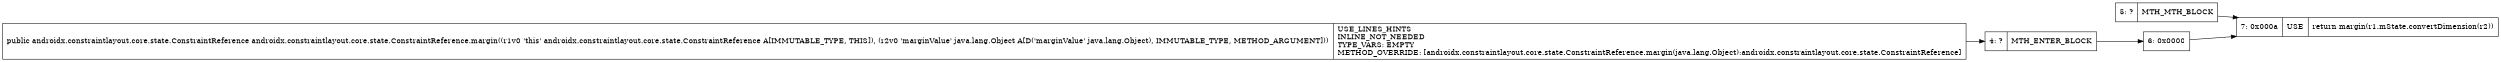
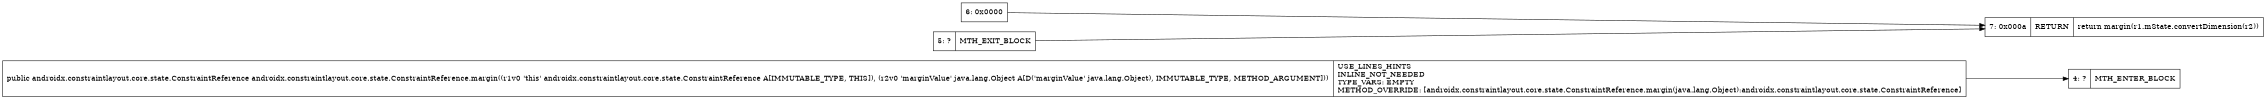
(2178, 12) -> (995, 41)
(2295, 27) -> (2052, 27)
(2117, 41) -> none
